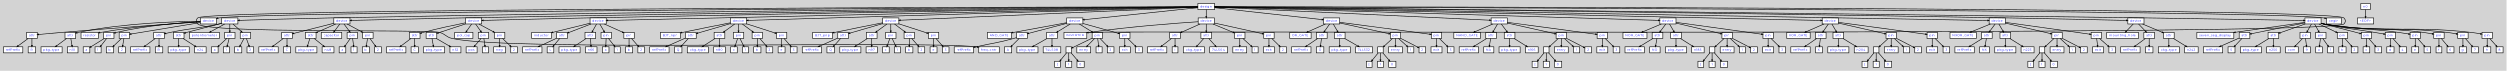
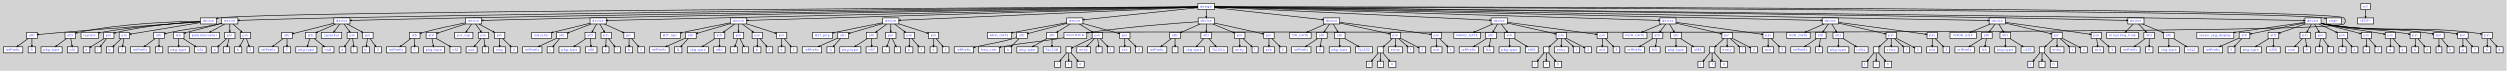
(348, 12) -> (1032, 42)
(1963, 35) -> (1963, 35)
